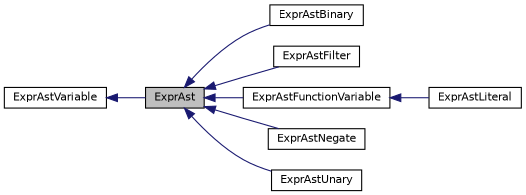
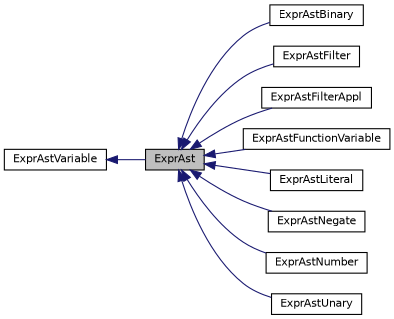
none -> (317, 98)
(415, 98) -> (243, 170)
none -> (317, 263)
